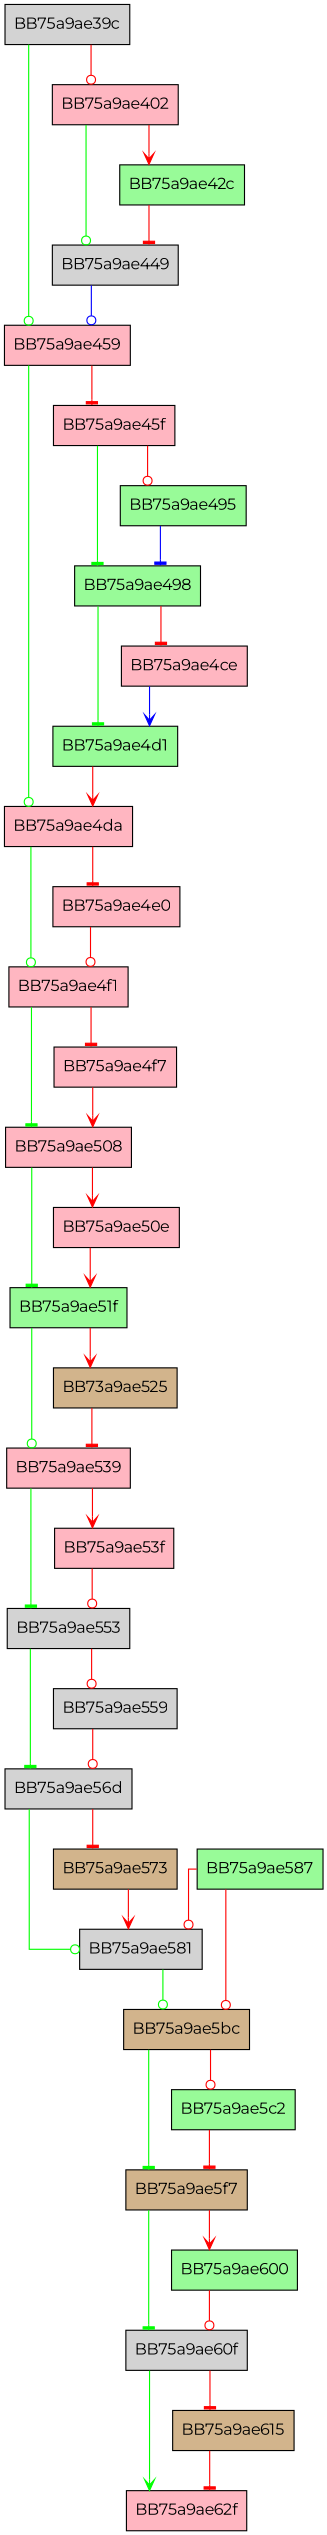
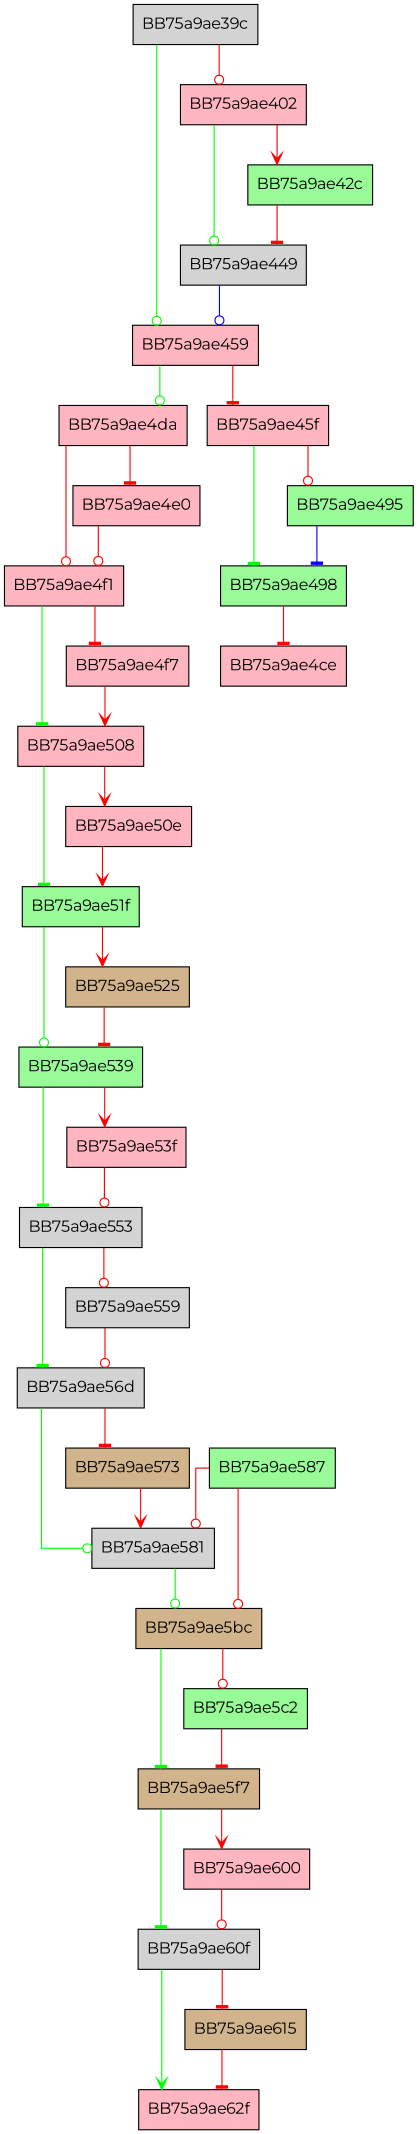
(115, 746) -> none
(31, 902) -> (66, 501)
(115, 1388) -> (128, 987)
(69, 1468) -> (81, 1067)
(234, 2270) -> (247, 1869)
